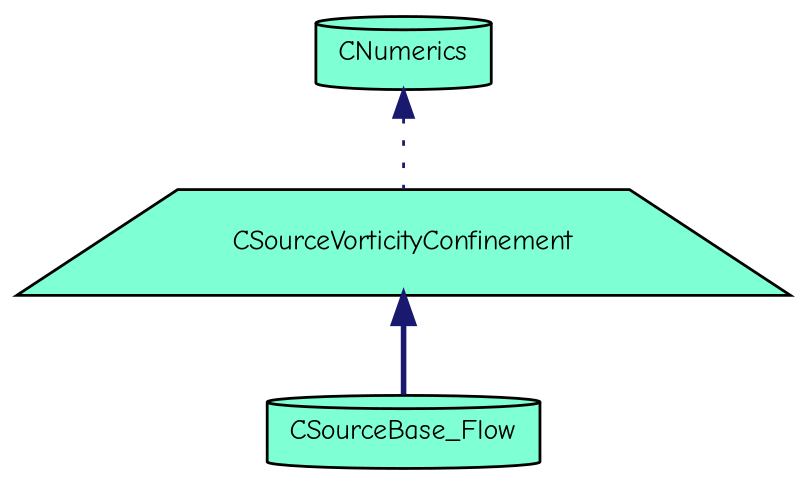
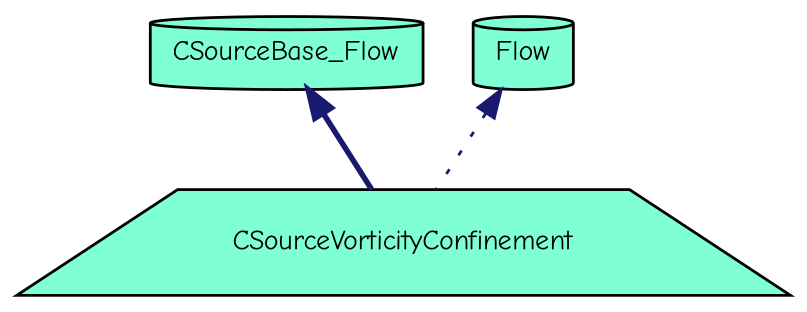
(404, 53) -> (523, 53)
(404, 359) -> (347, 151)
